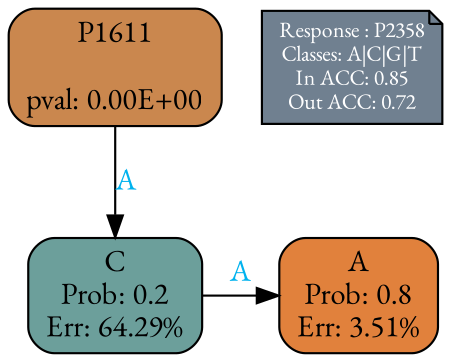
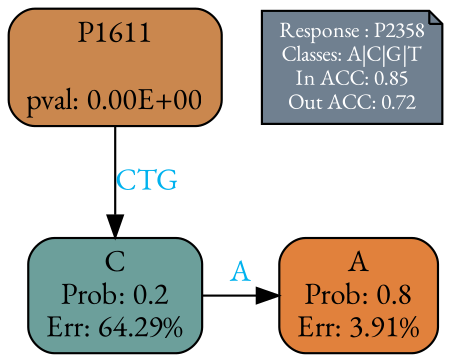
(126, 181) -> (148, 181)
(359, 296) -> (359, 296)
